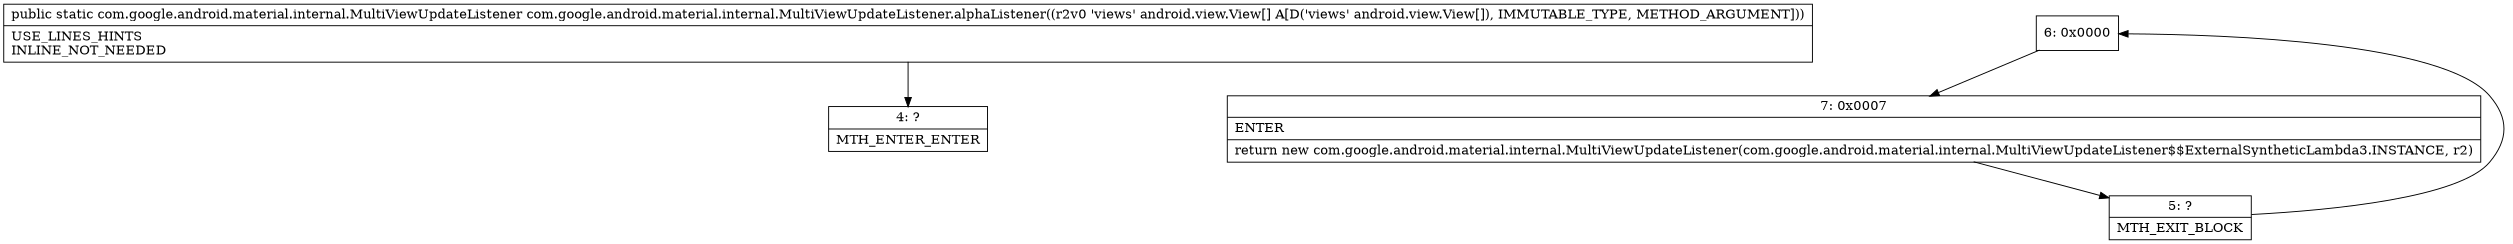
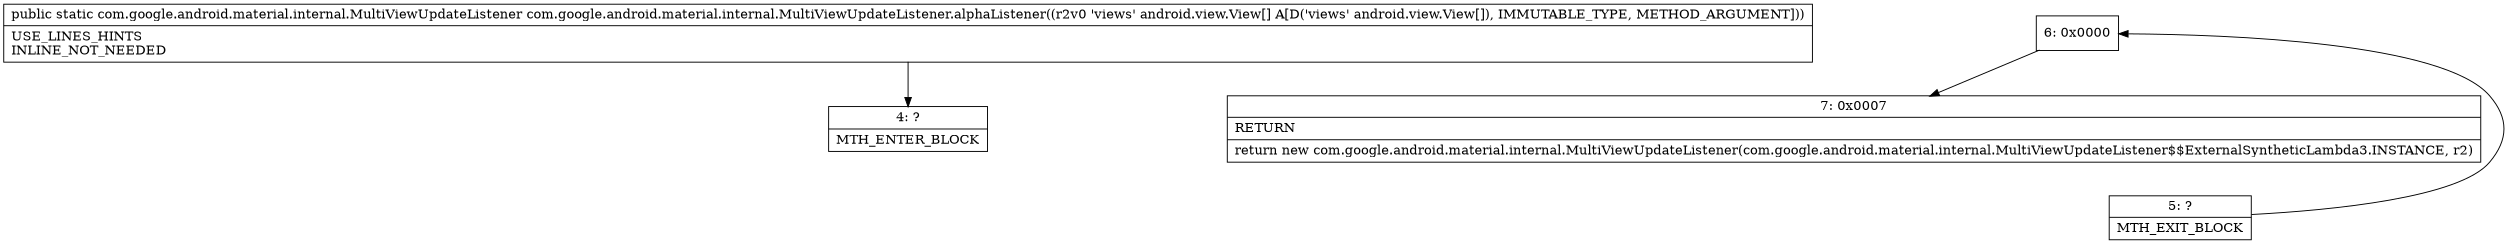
(1260, 128) -> (1265, 128)
(908, 140) -> (908, 140)
(2037, 179) -> none
